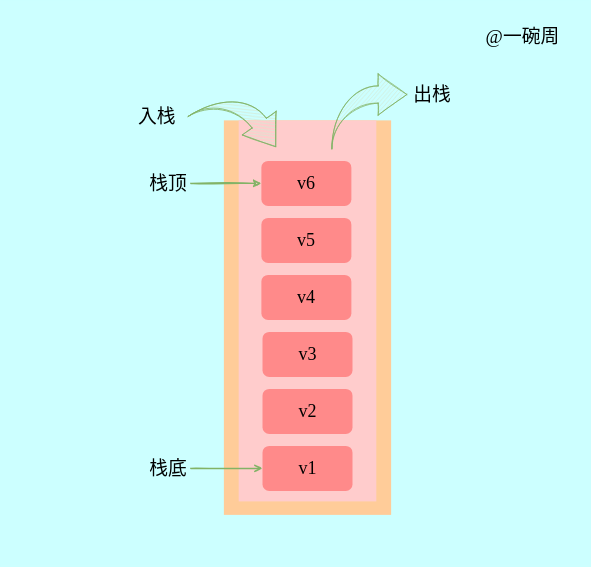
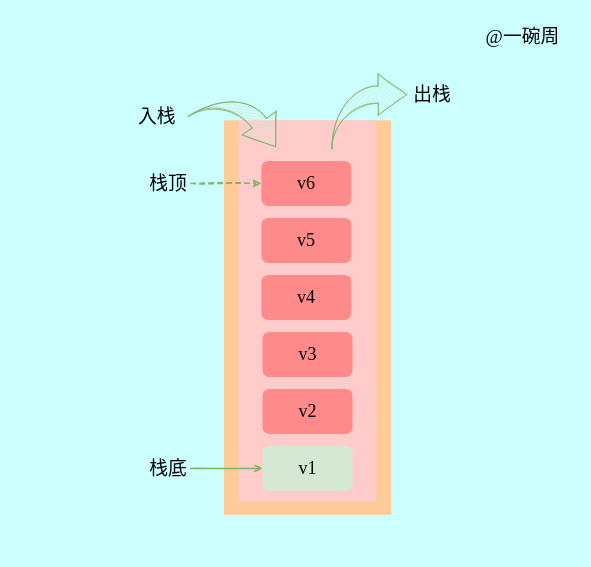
(224, 183) -> (224, 183)
(308, 468) -> (308, 468)
